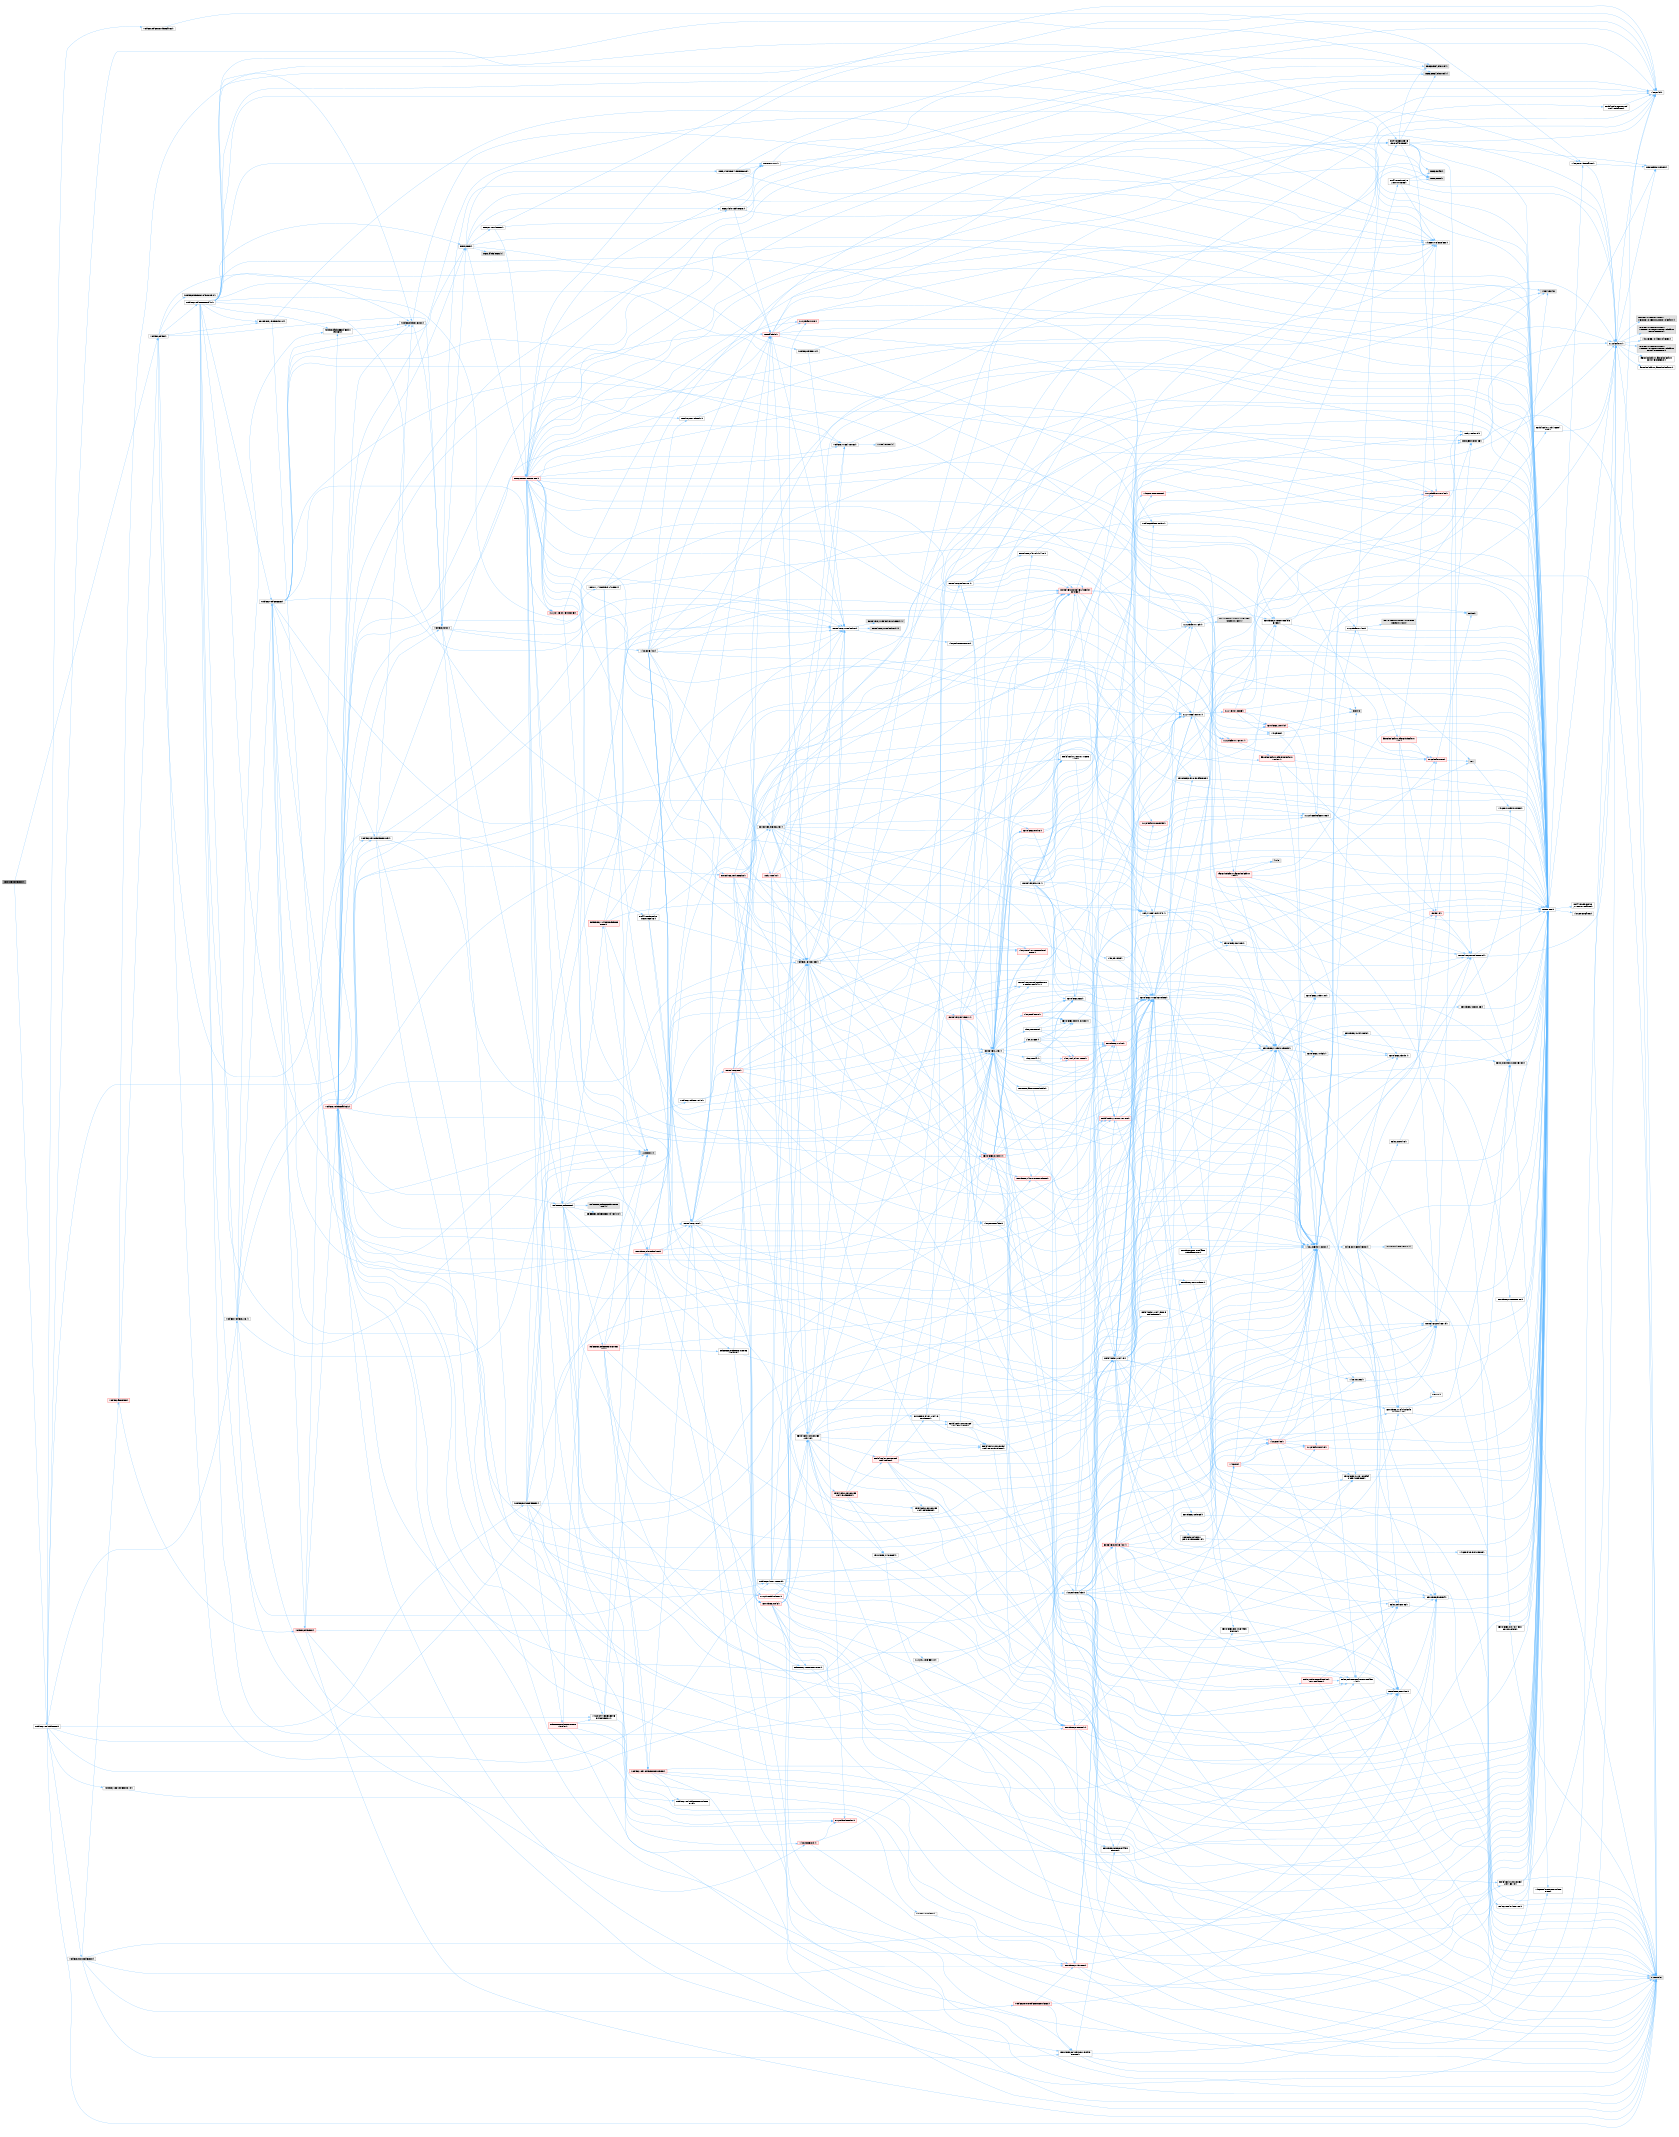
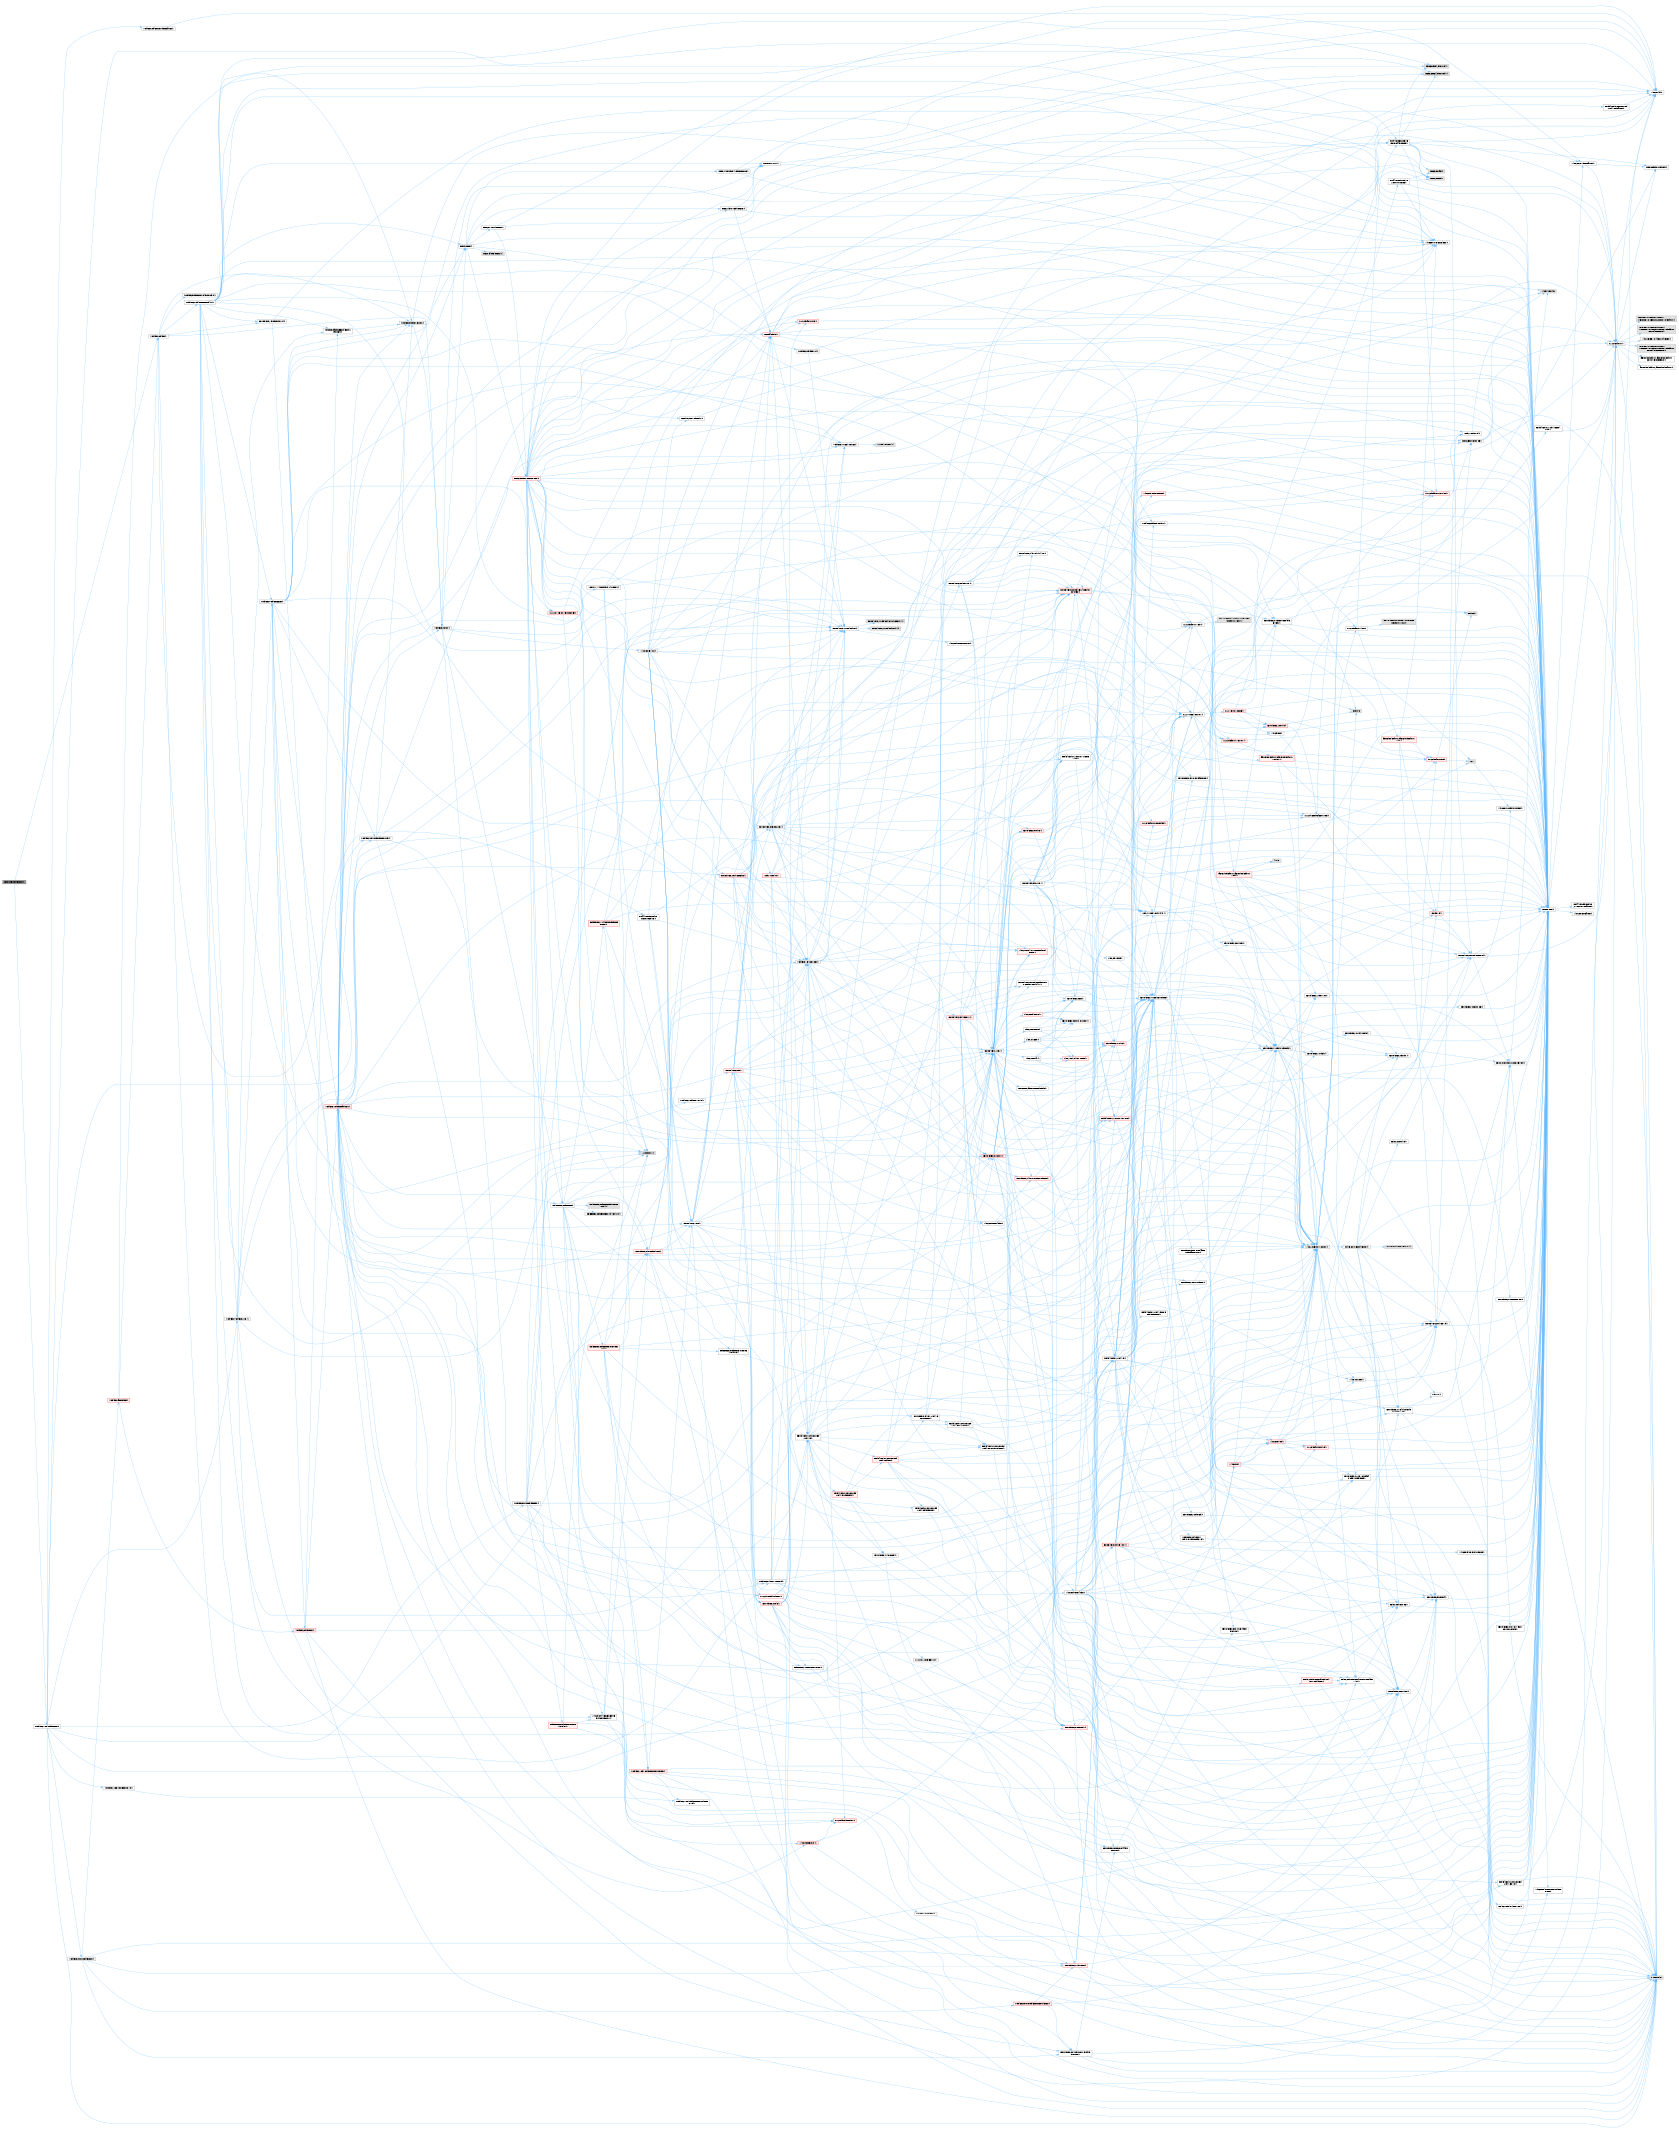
(713, 1085) -> (528, 1097)
(559, 1741) -> (596, 1830)
(1457, 1984) -> (1457, 1967)
